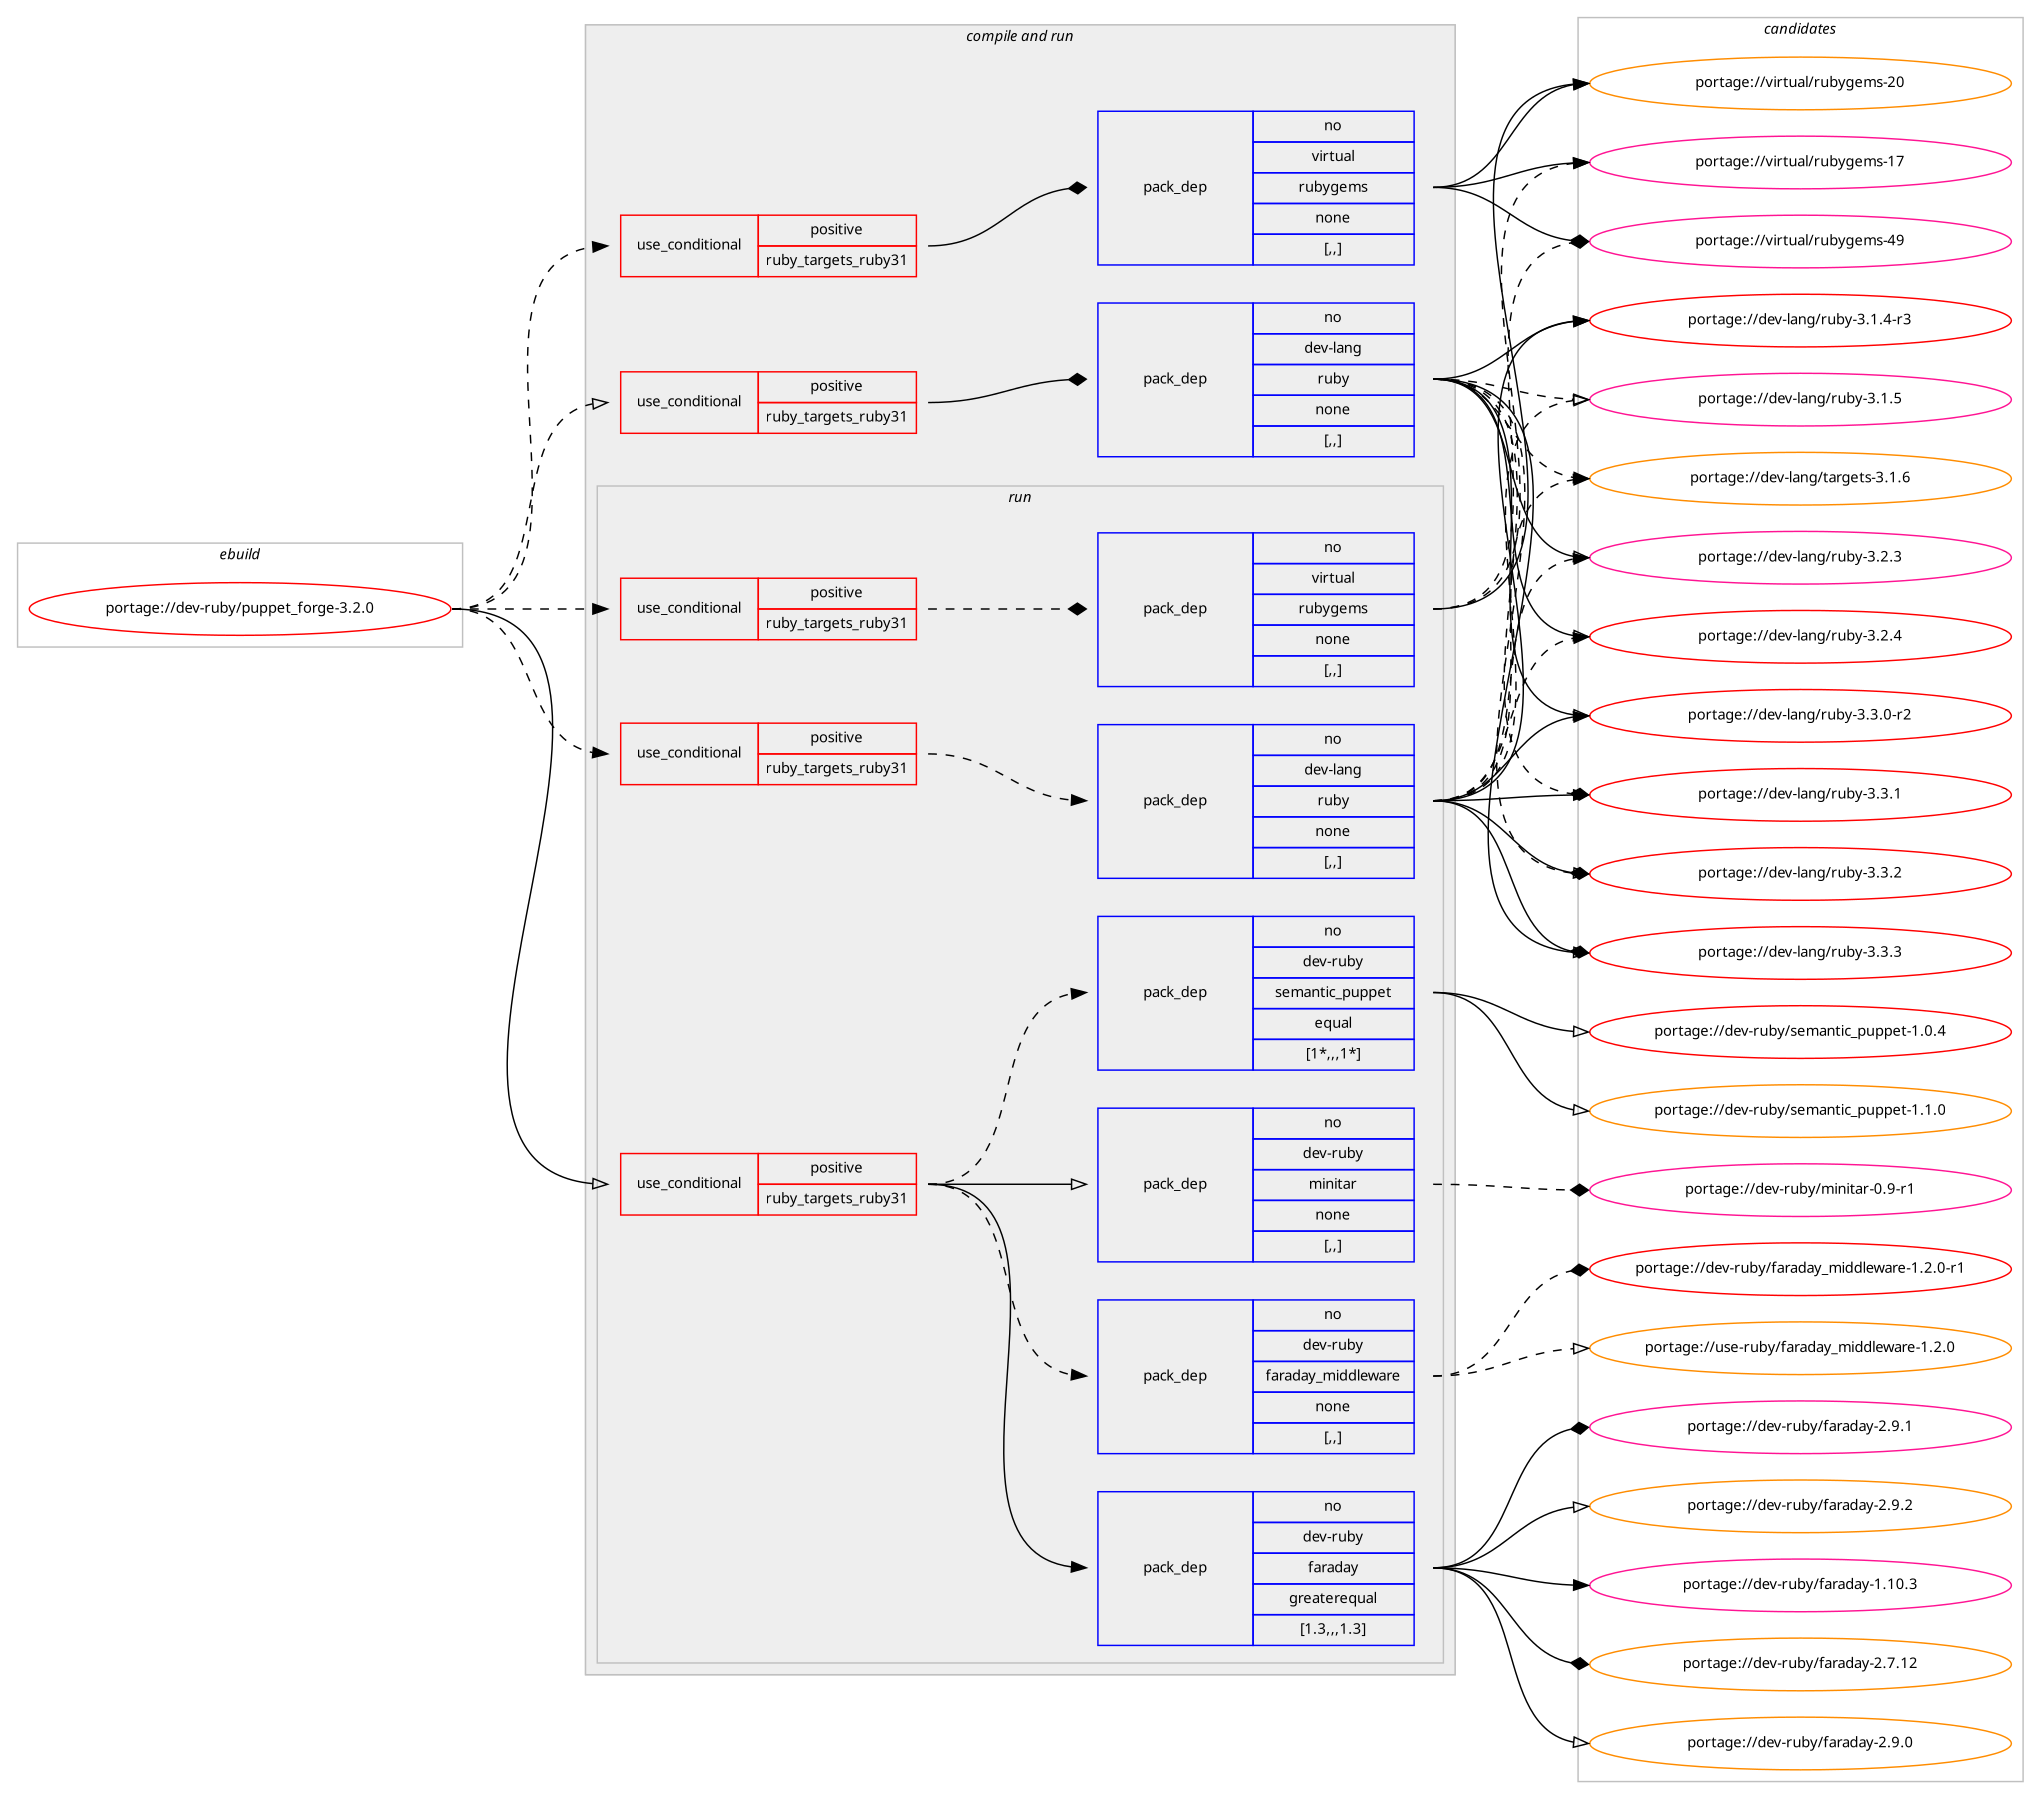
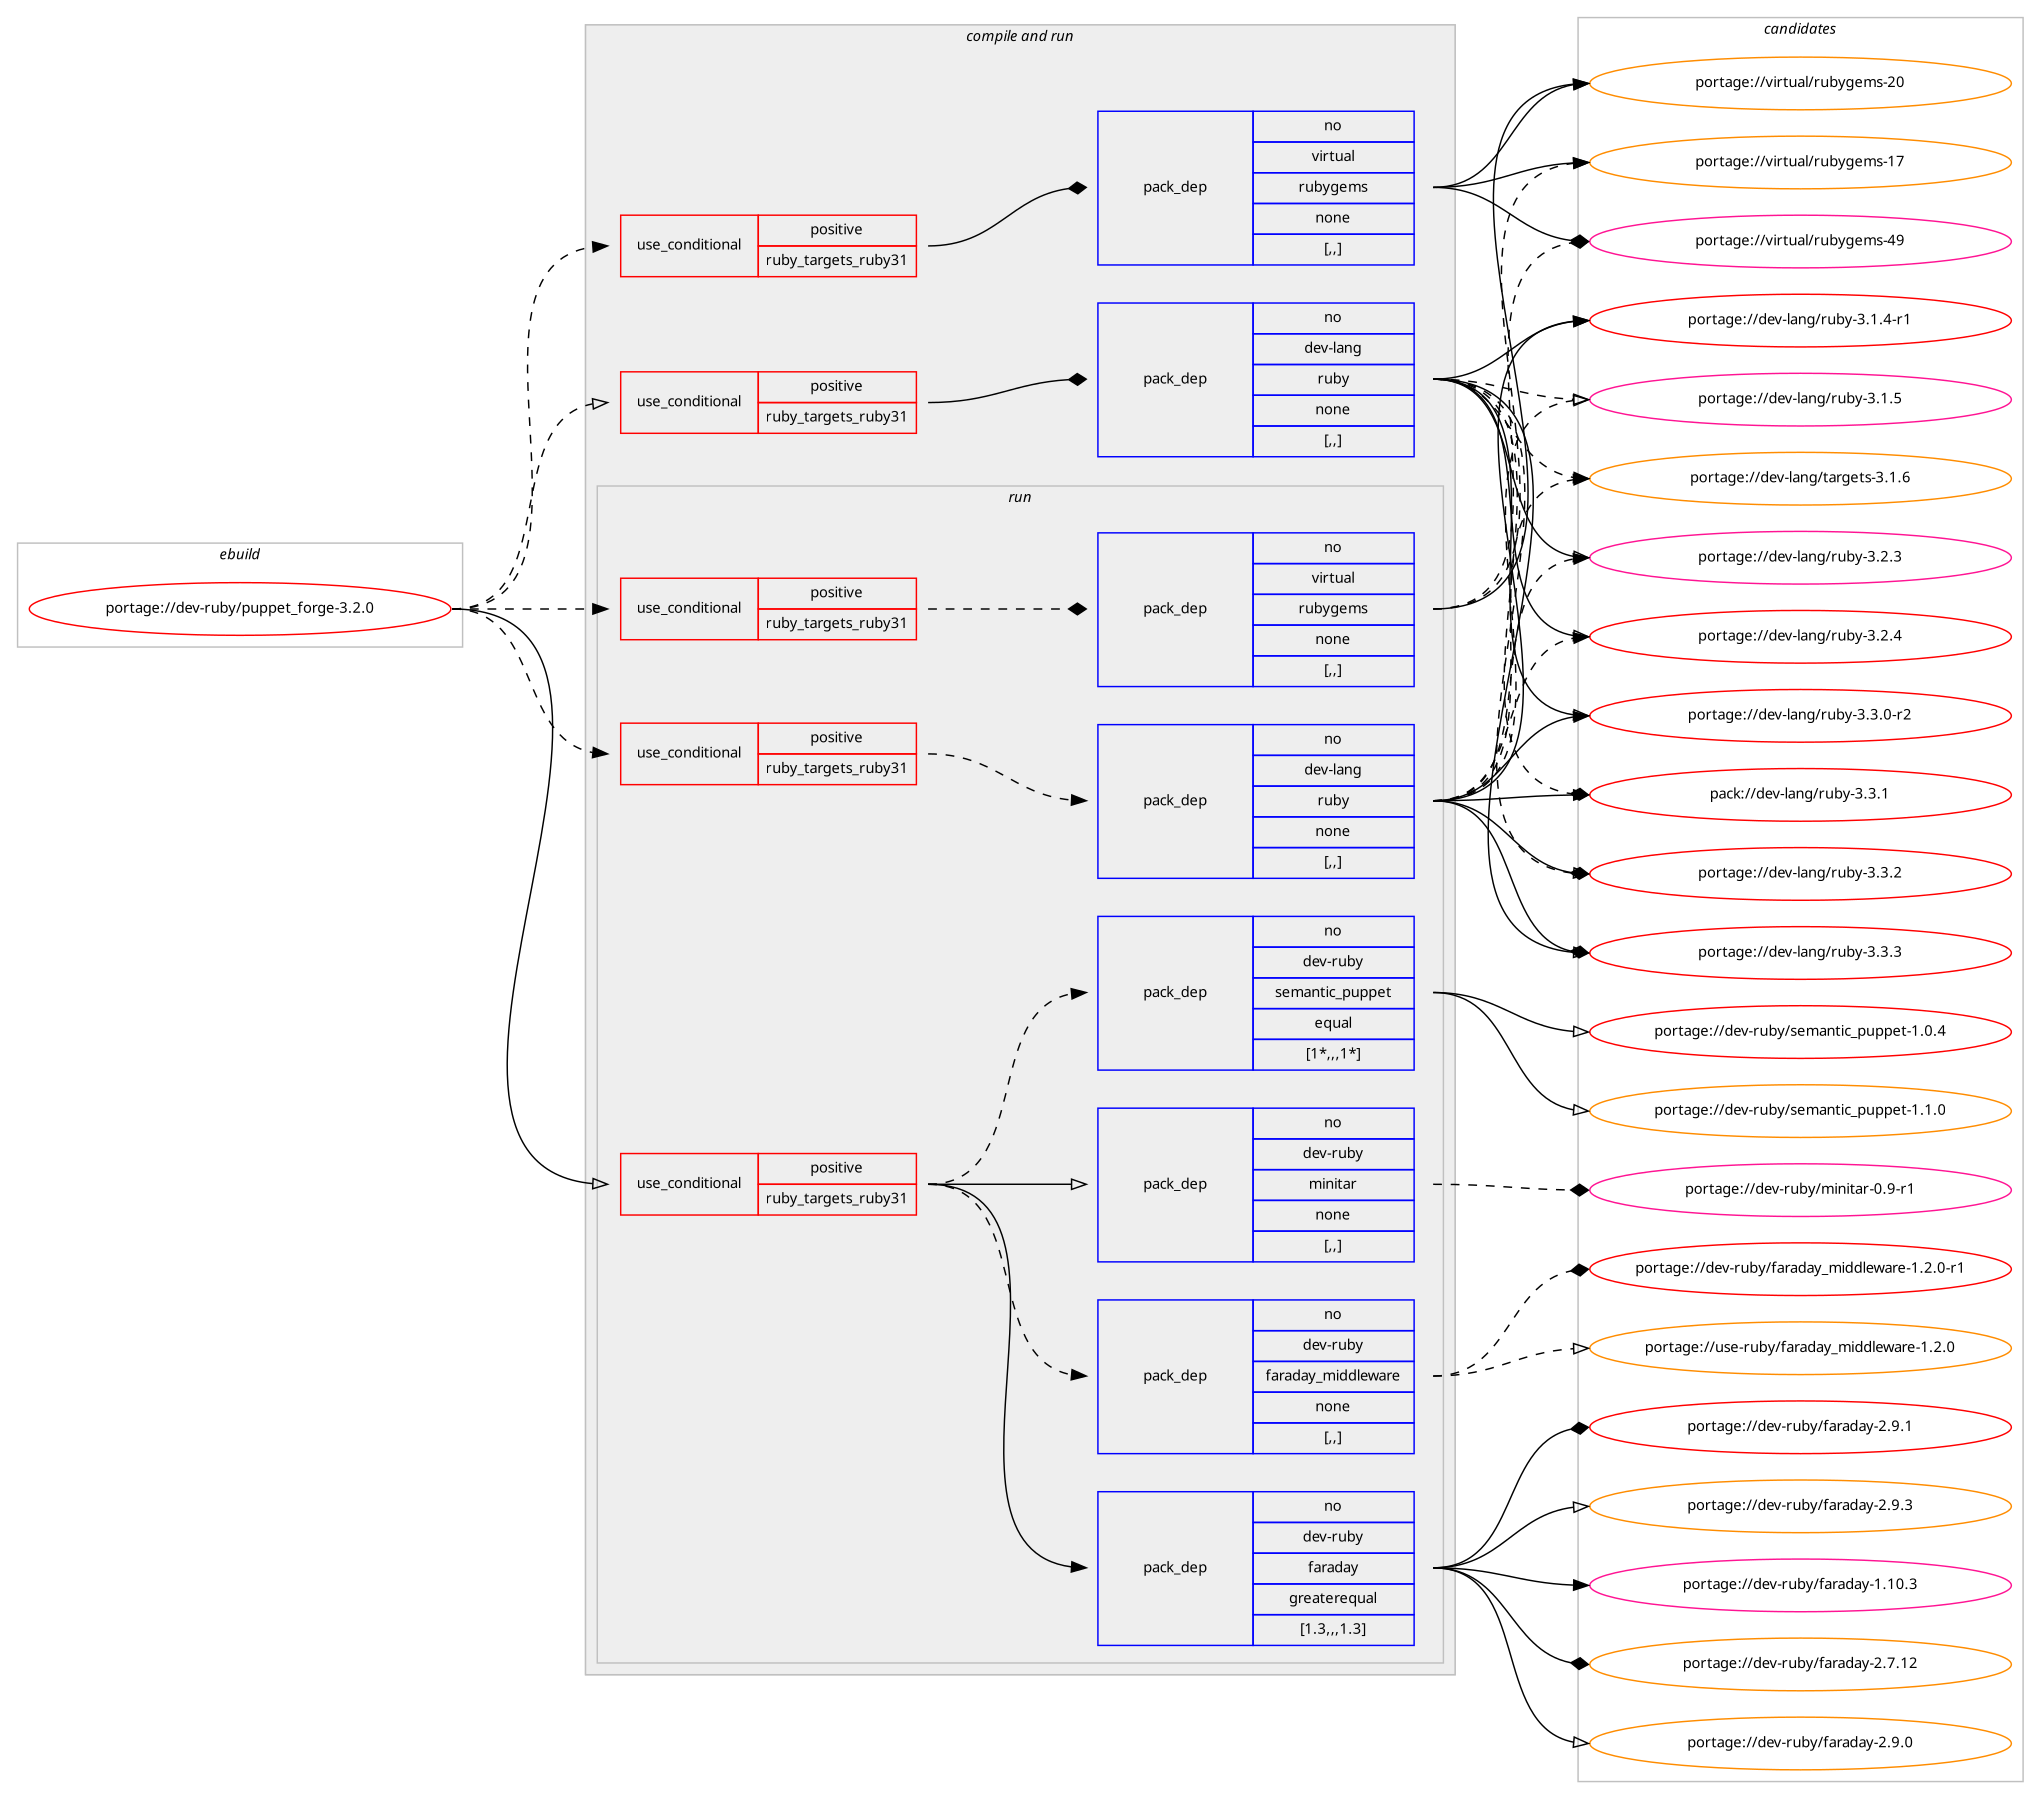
(1801, 162) -> (1801, 162)
(1801, 321) -> (1801, 321)
(1801, 795) -> (1801, 795)
(1801, 1427) -> (1801, 1427)
(1801, 1506) -> (1801, 1506)
